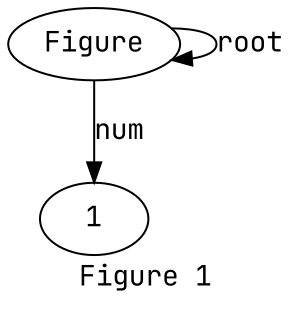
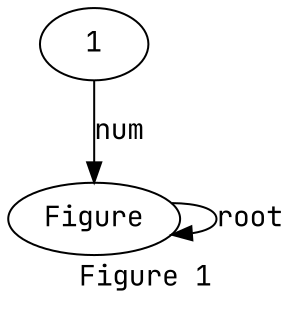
(94, 121) -> (94, 121)
